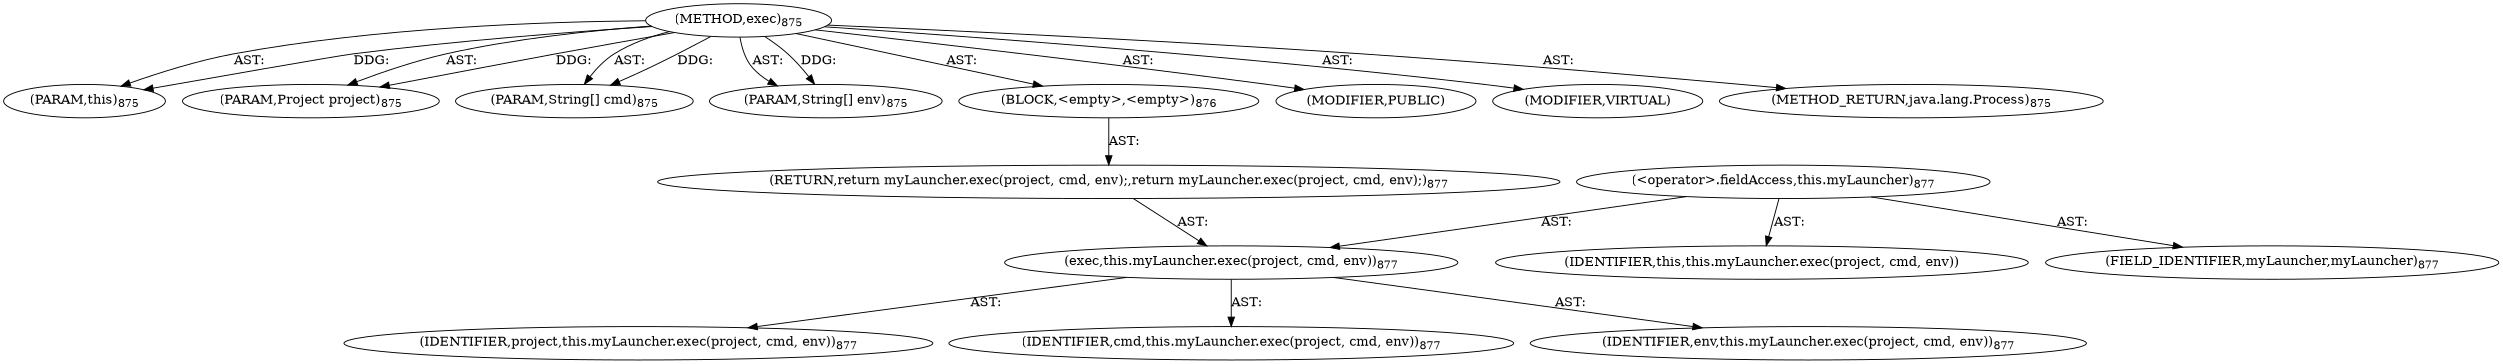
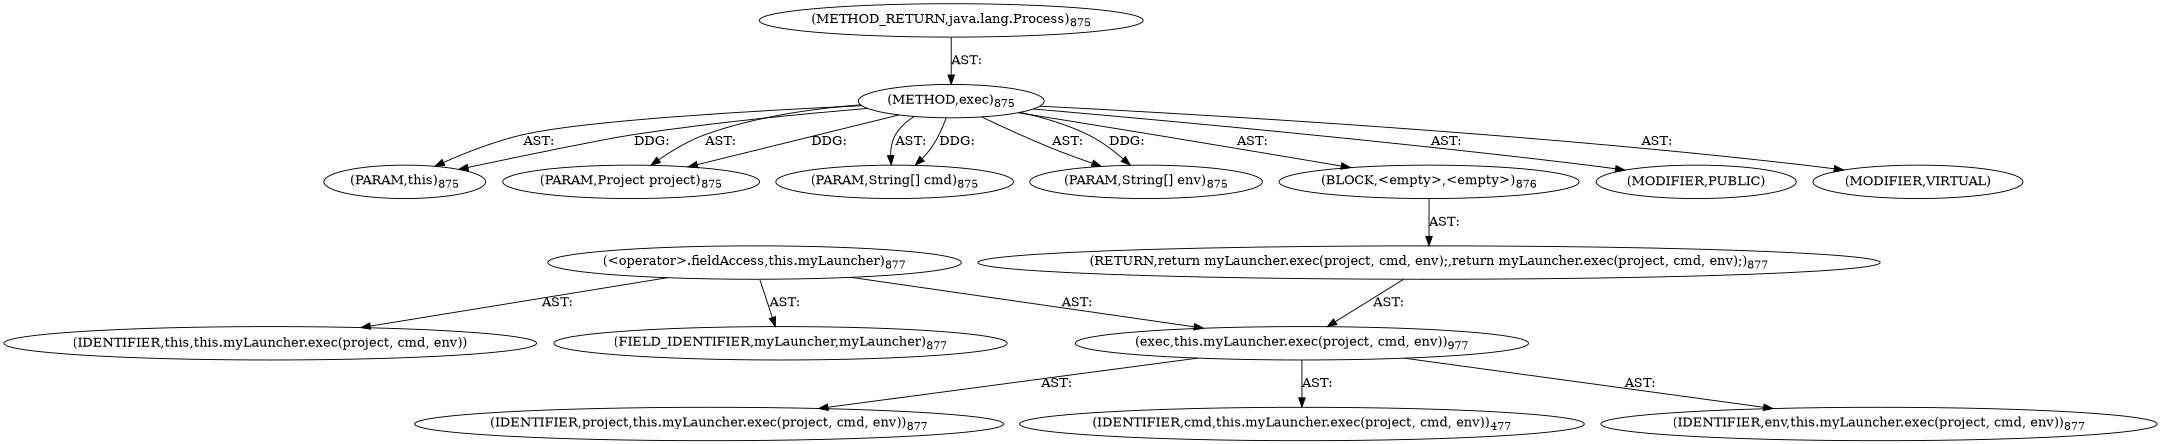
(1303, 50) -> (951, 56)
(1388, 261) -> (1458, 342)
(1430, 342) -> (1501, 423)
